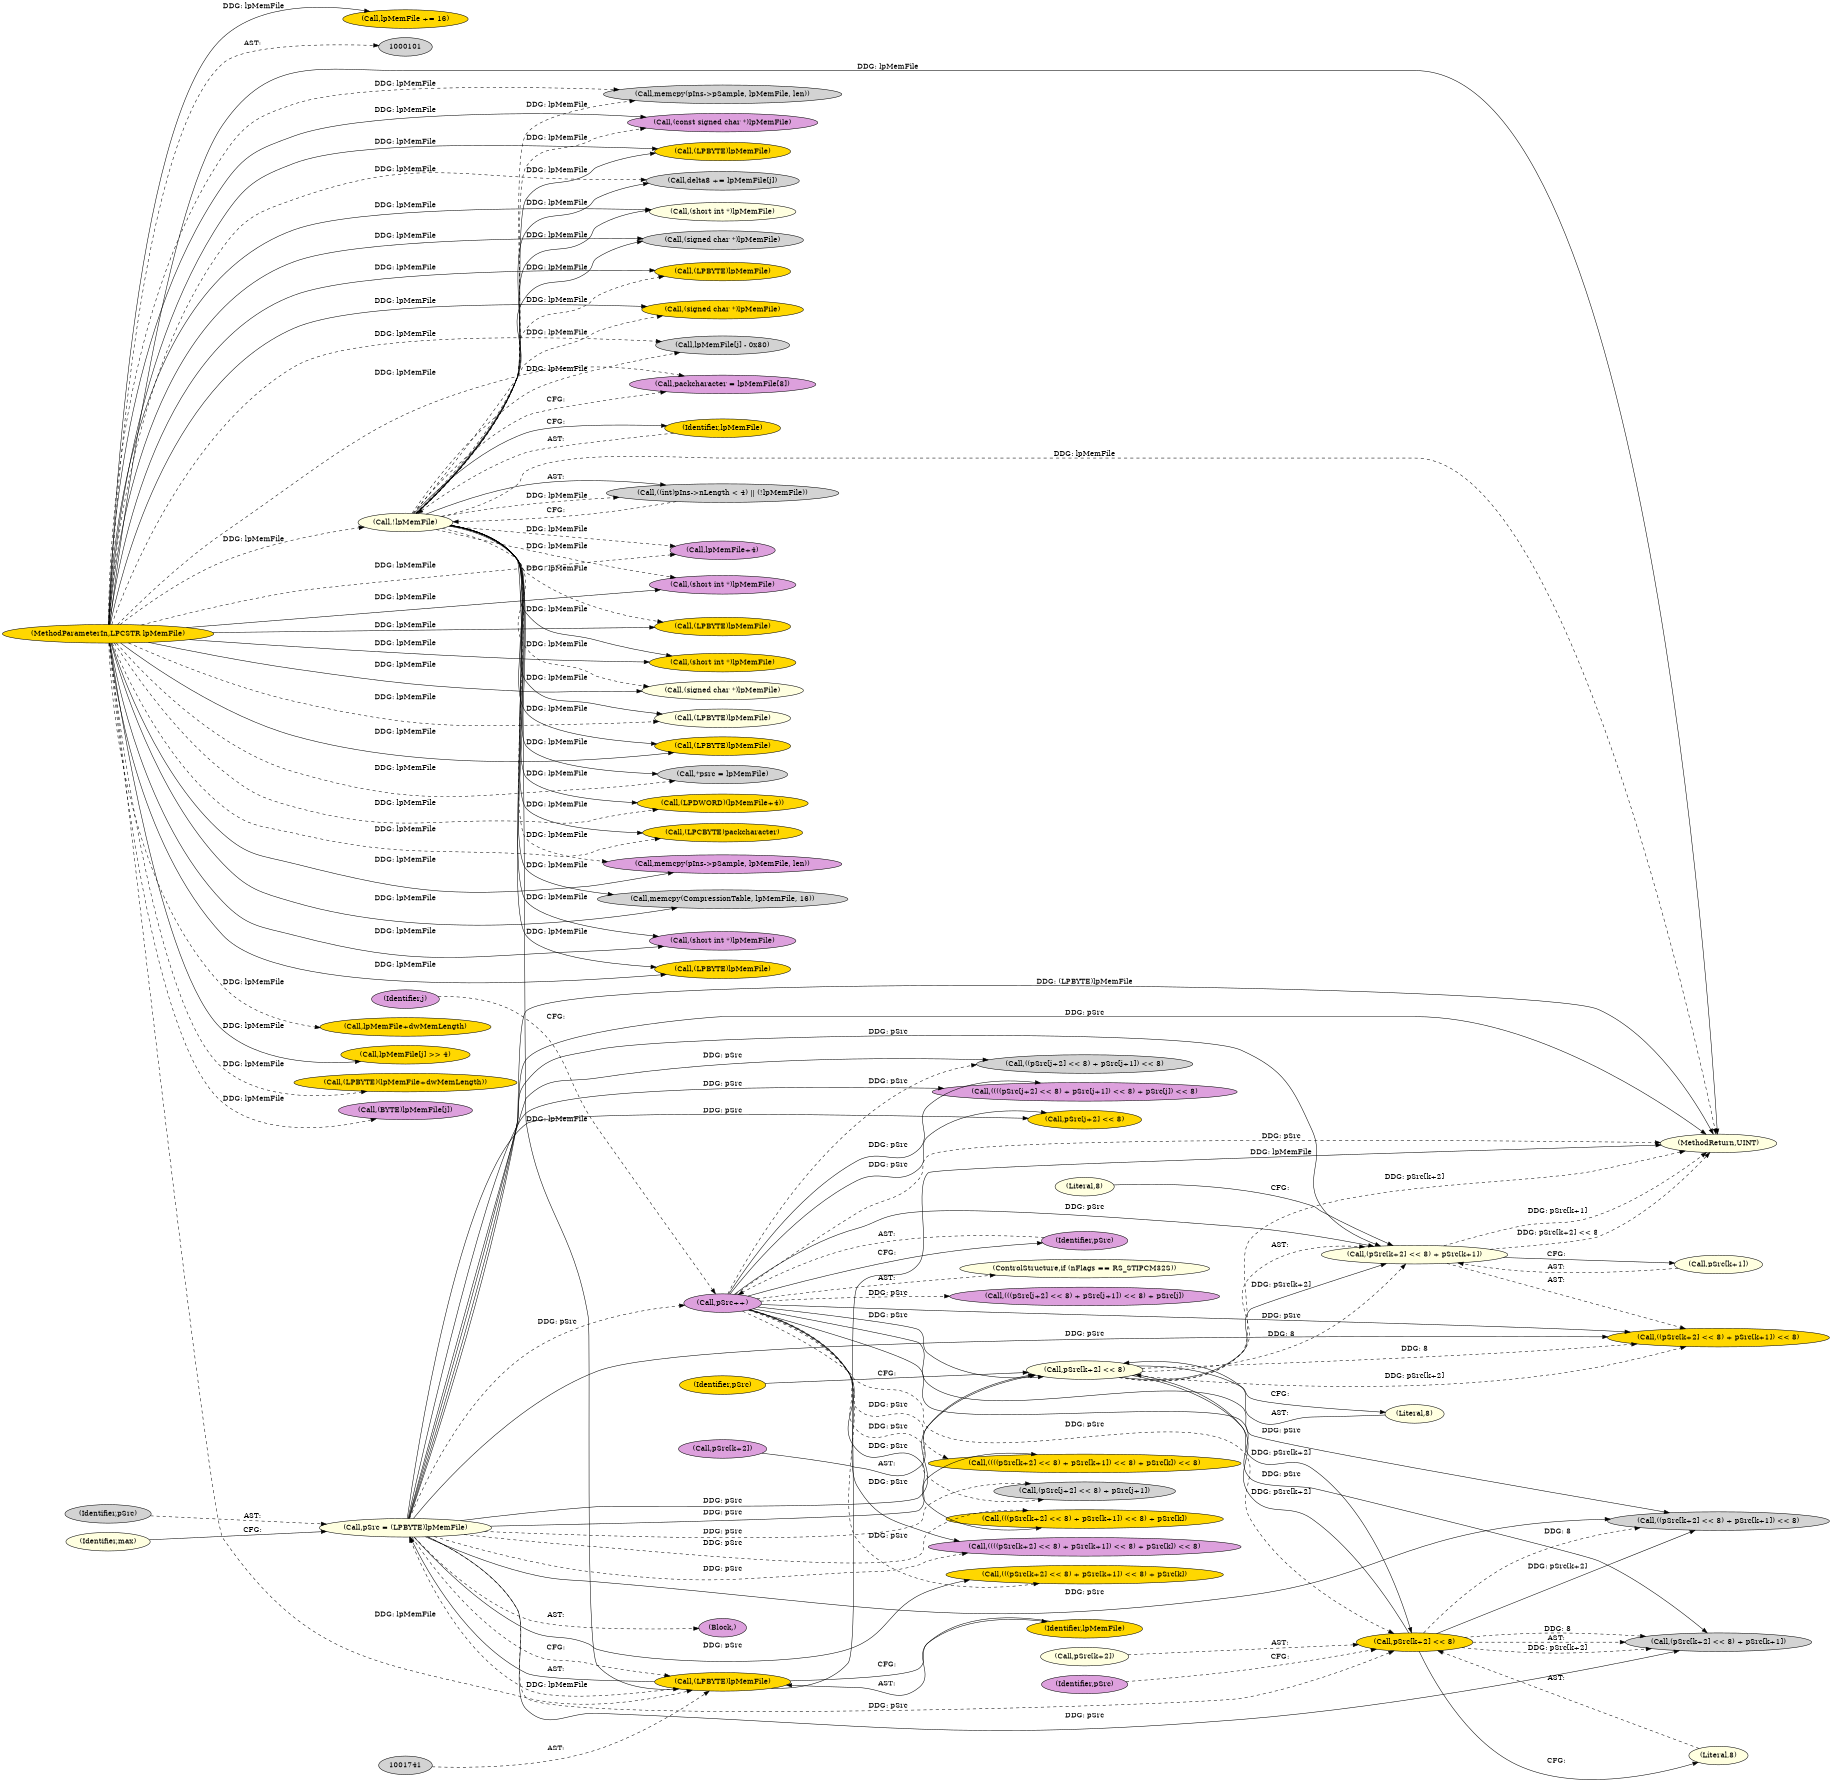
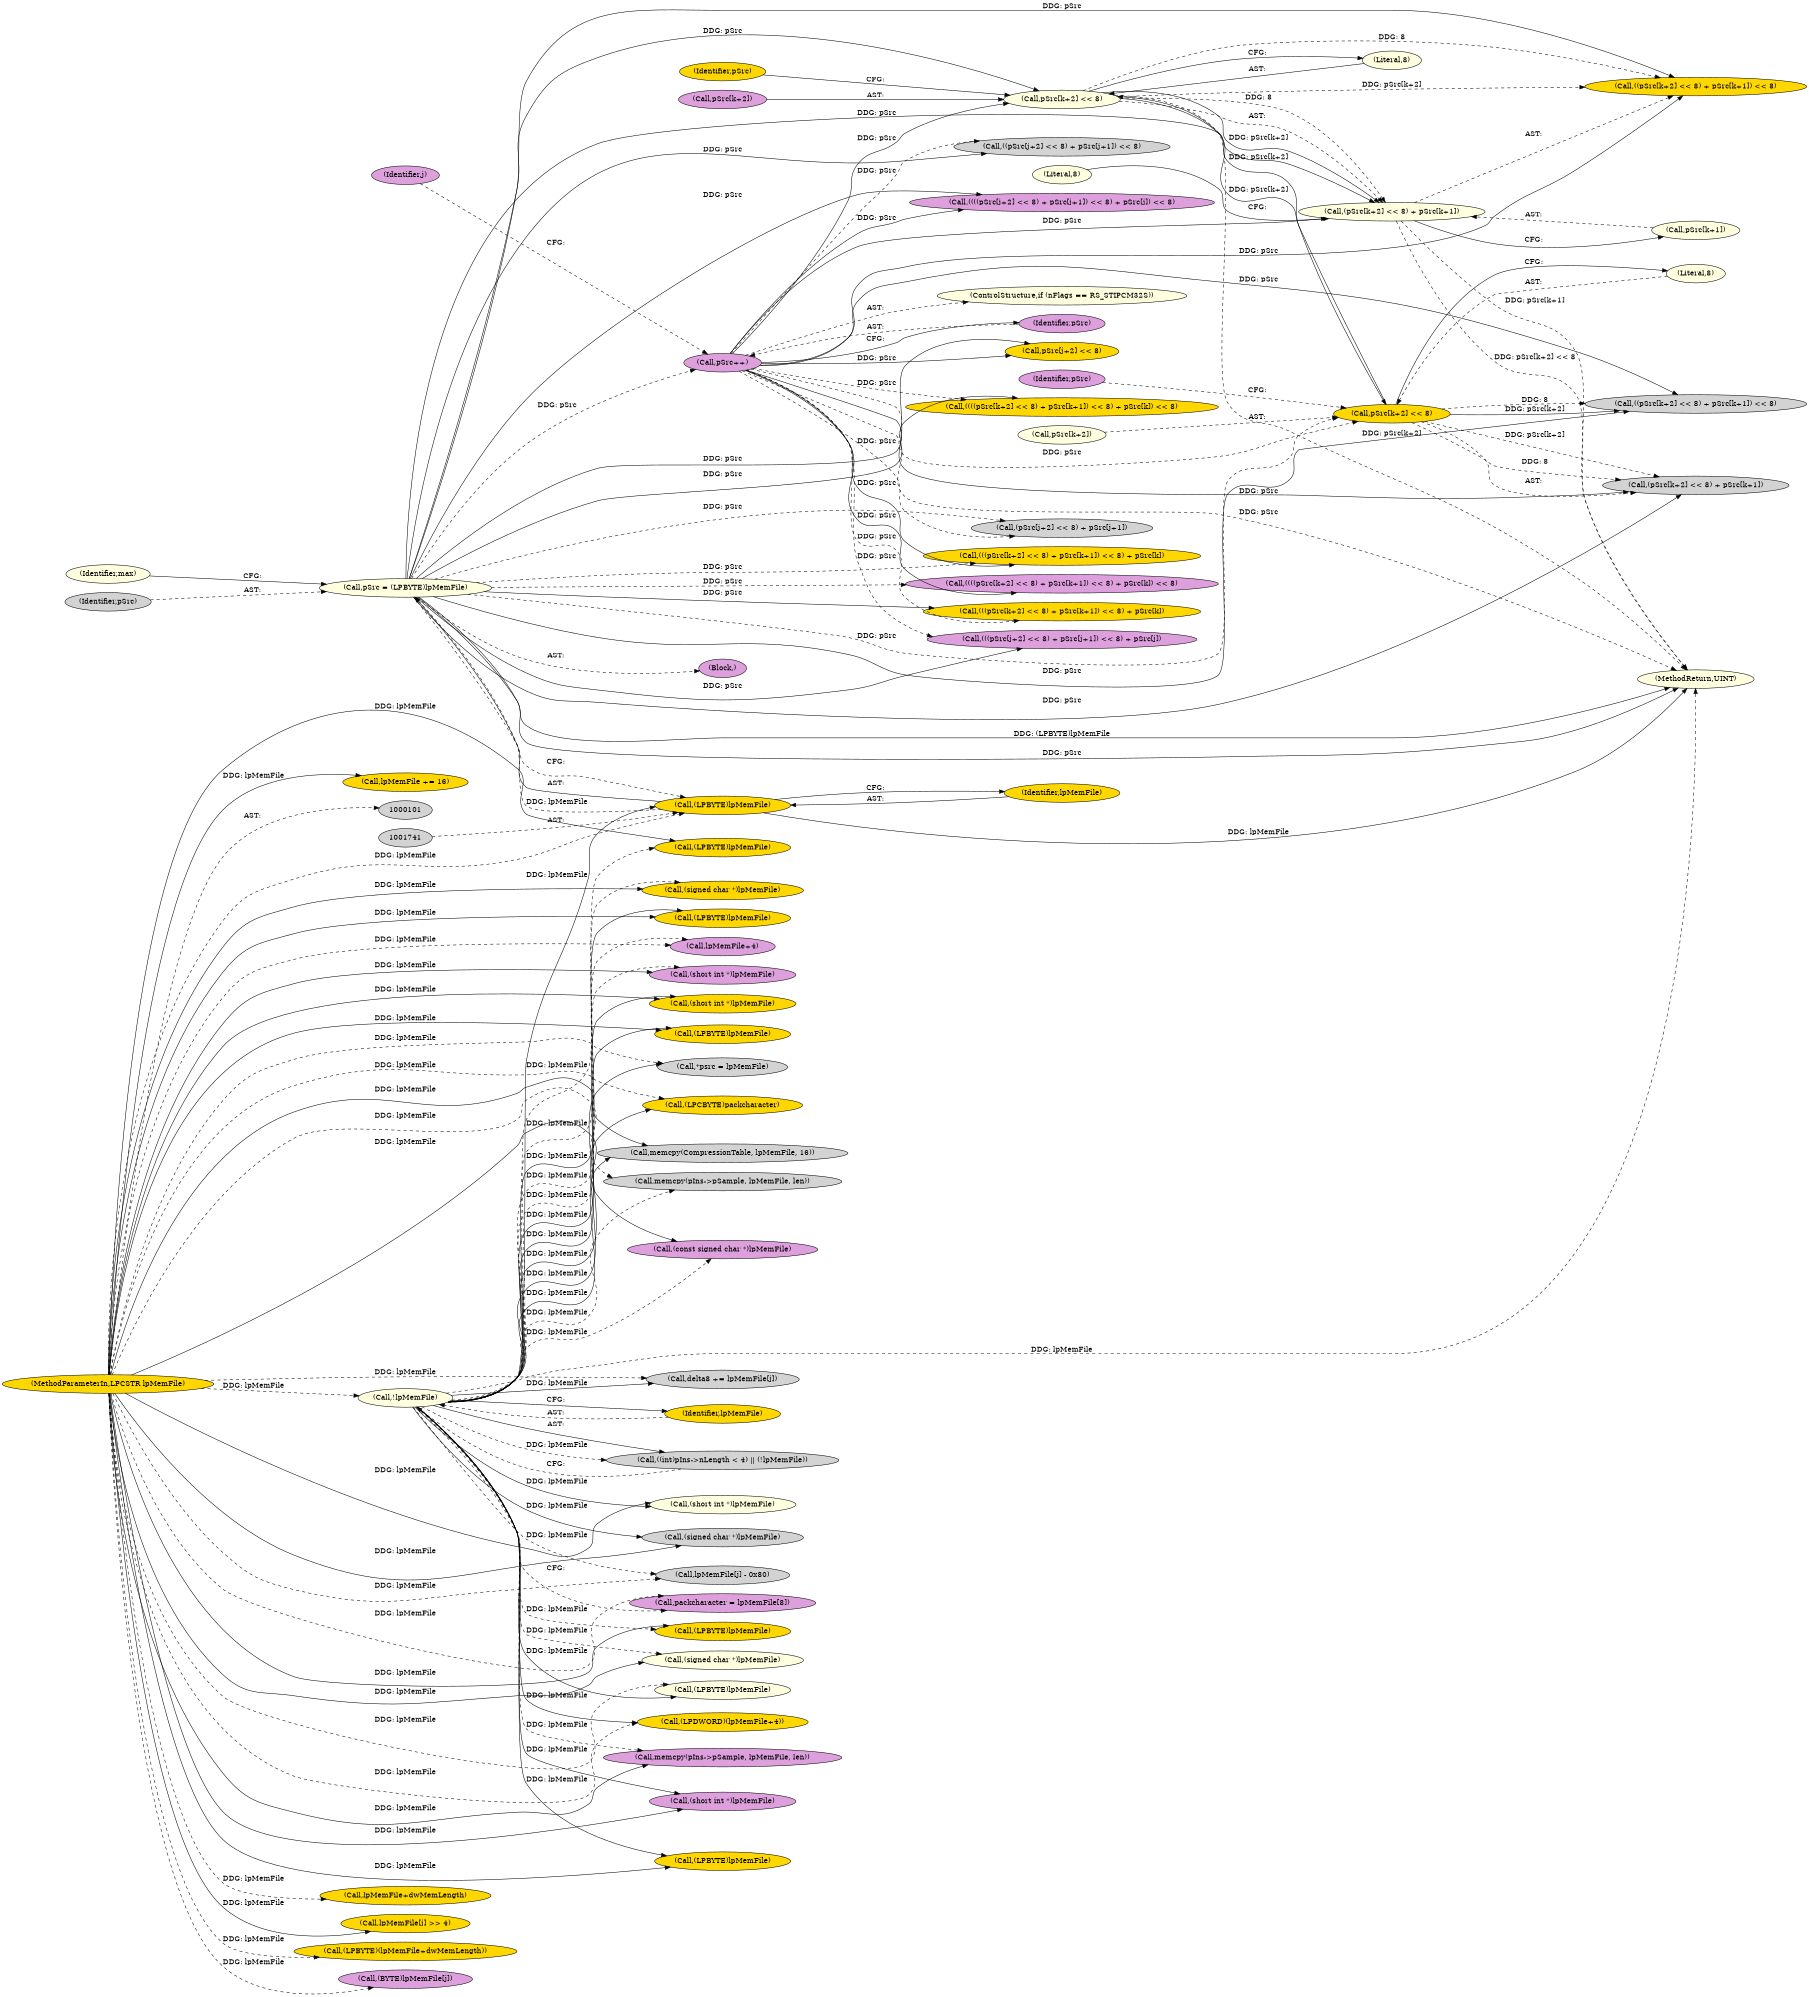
(1123, 71) -> none
none -> (706, 700)
